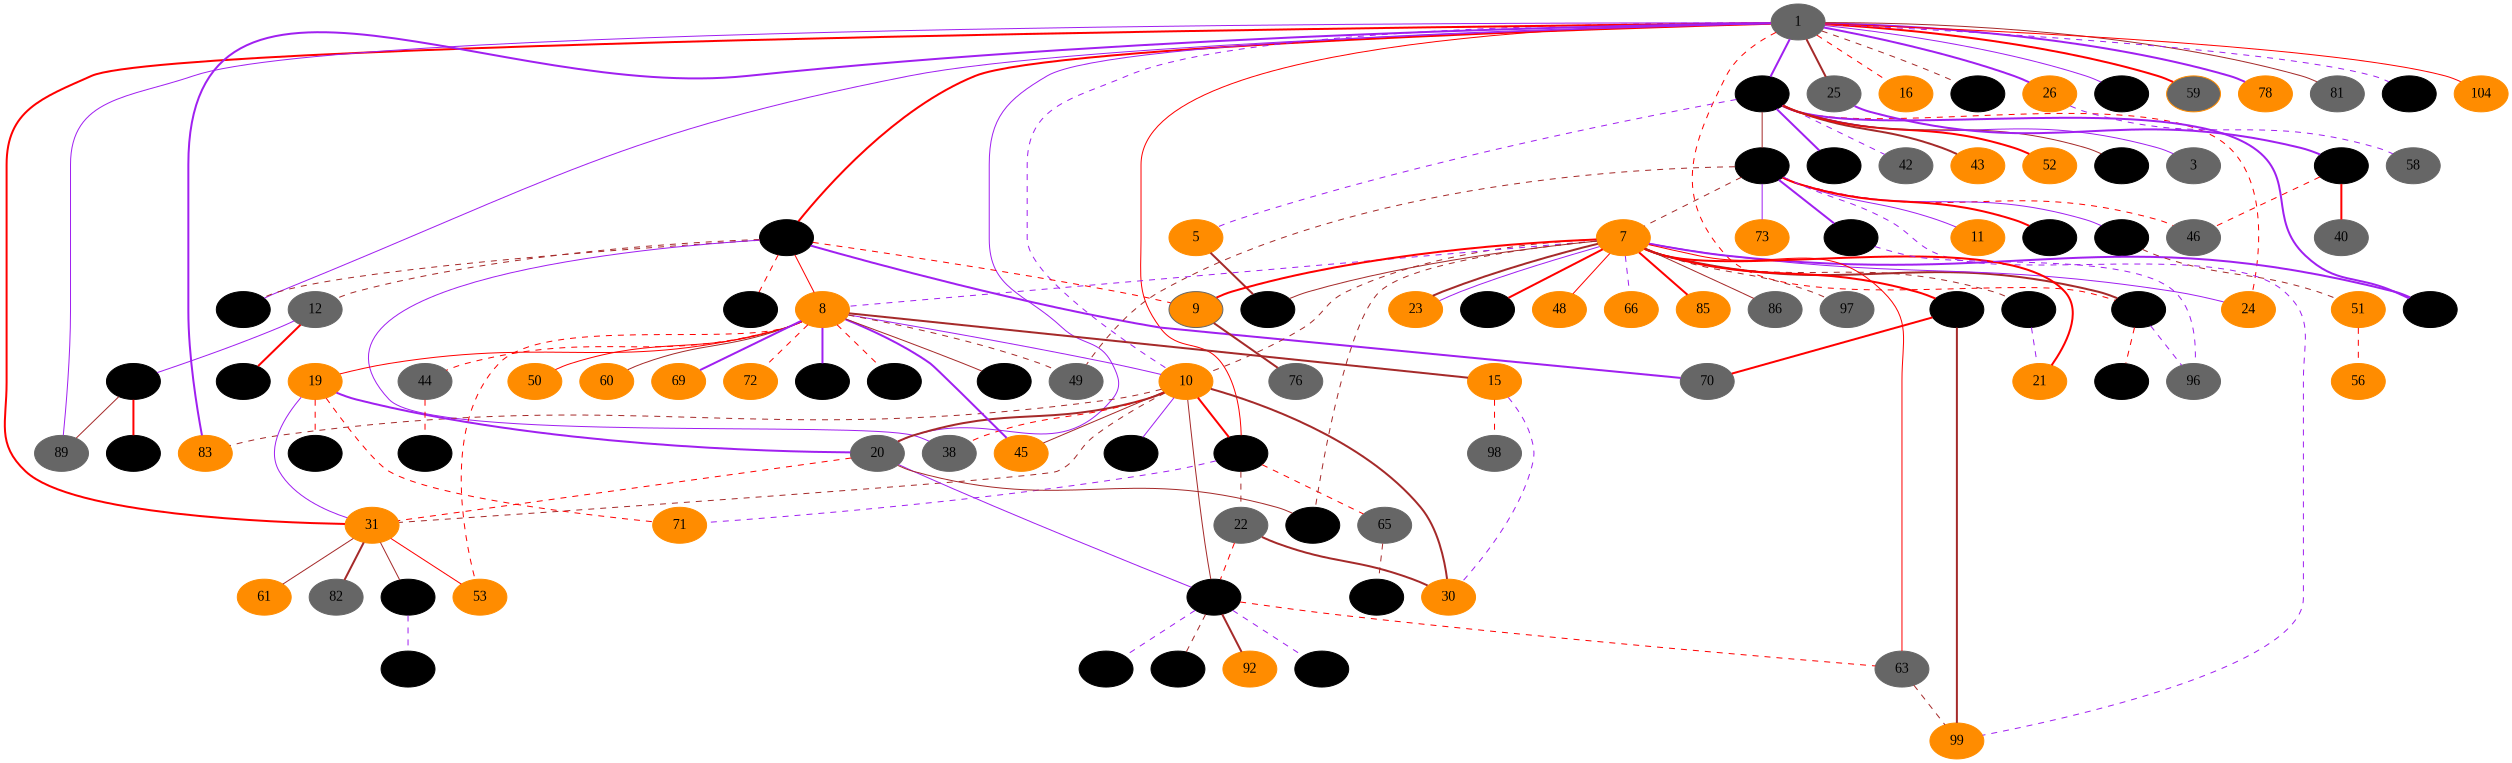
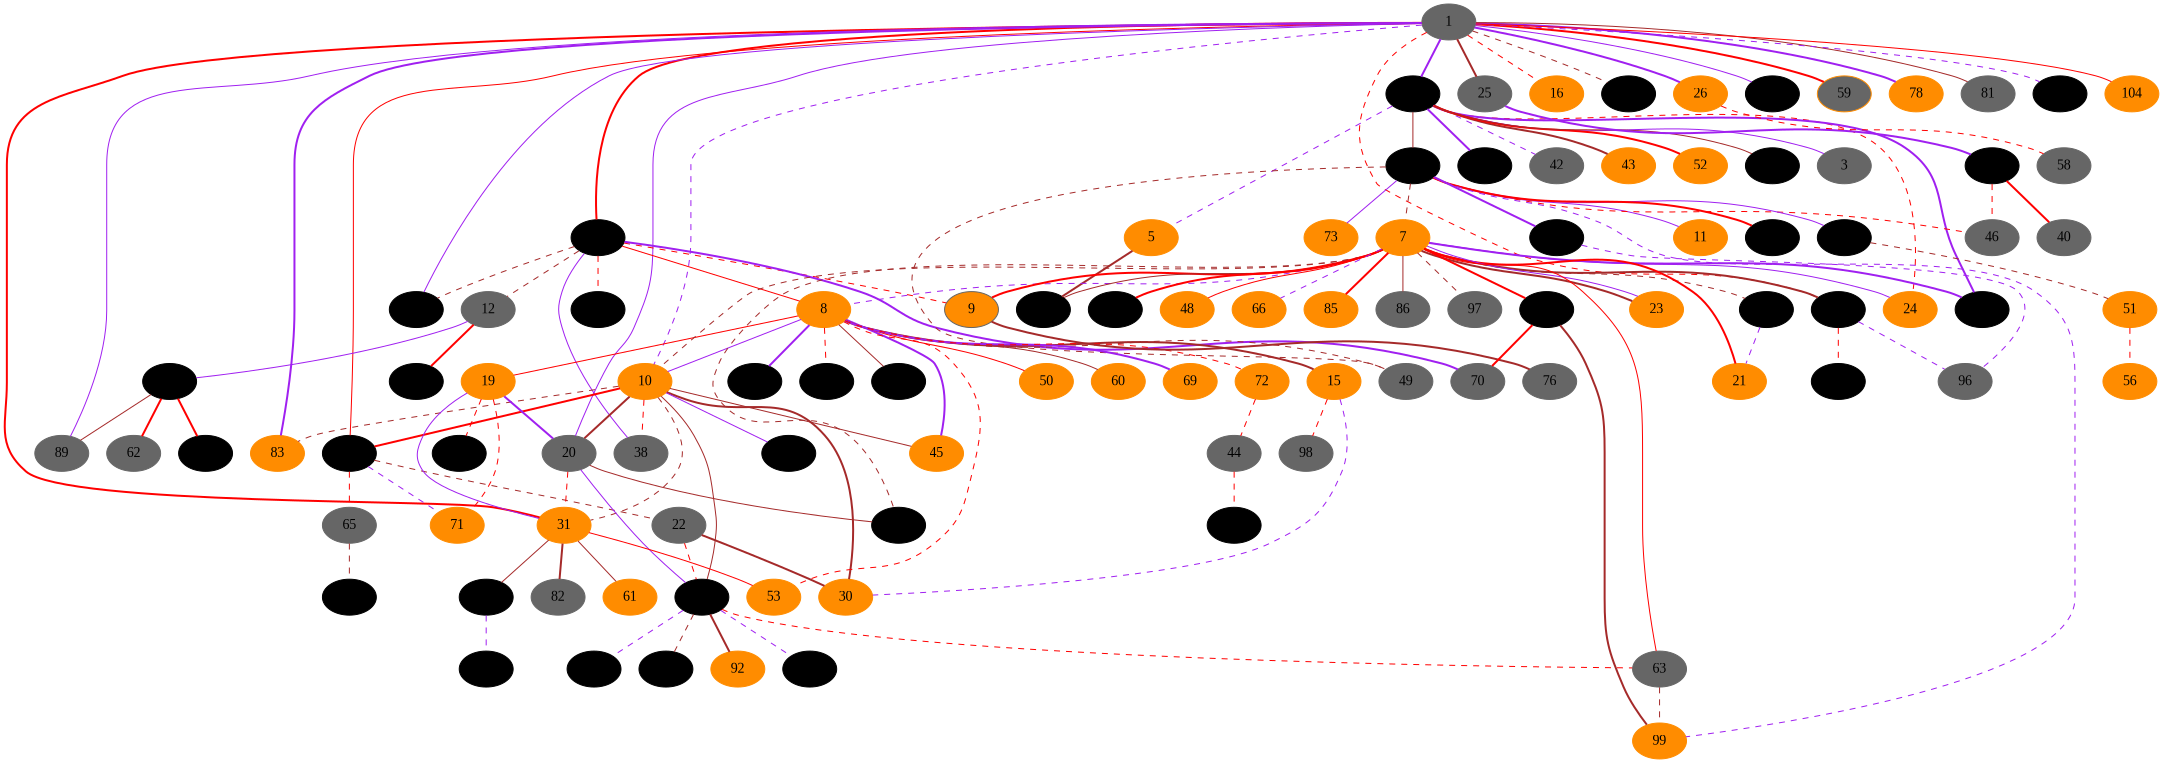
(2240, 130) -> (1890, 130)
(624, 347) -> (1248, 417)
none -> (134, 453)
